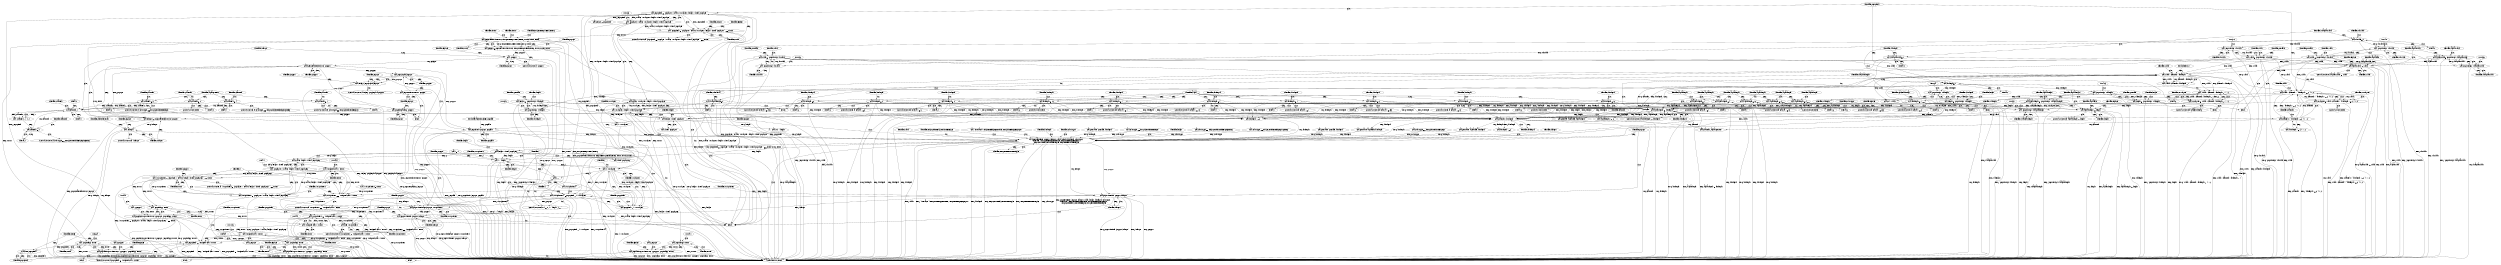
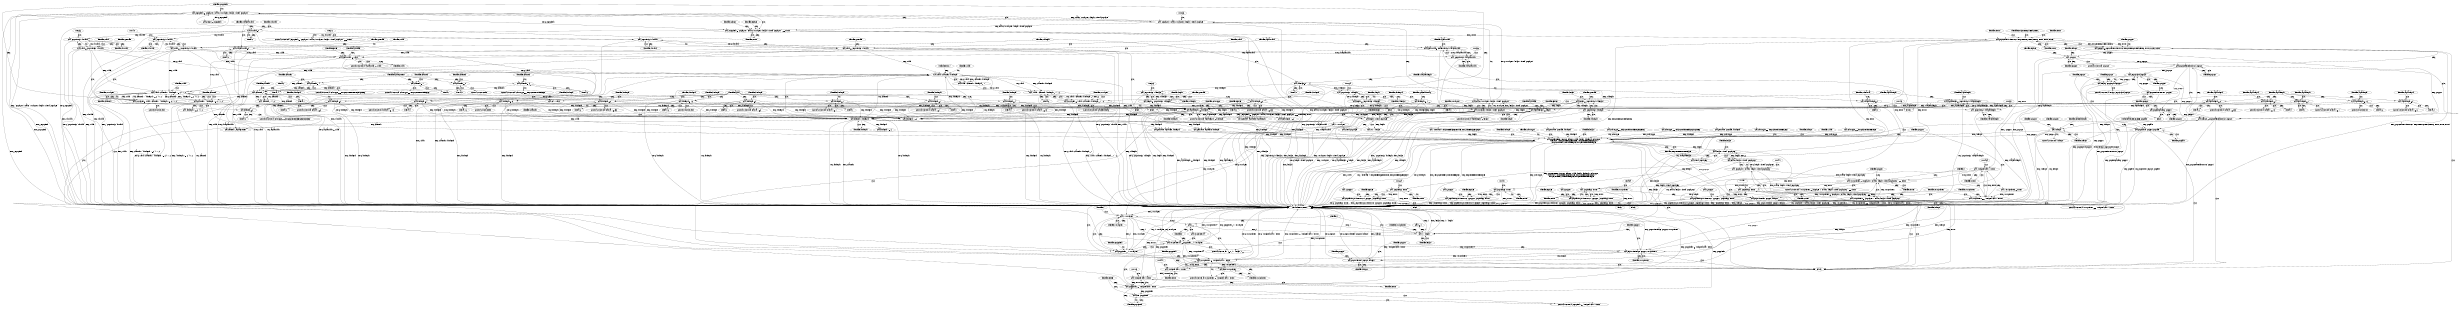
(2450, 57) -> (1442, 48)
(318, 66) -> (2189, 66)
(2268, 70) -> (654, 73)
(136, 104) -> (324, 78)
(937, 130) -> none
(613, 256) -> (1183, 209)
